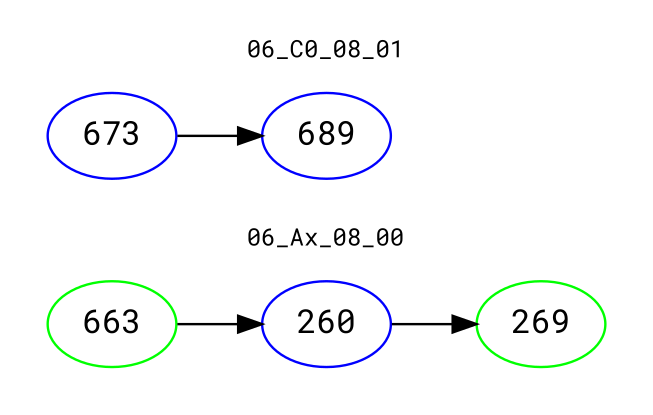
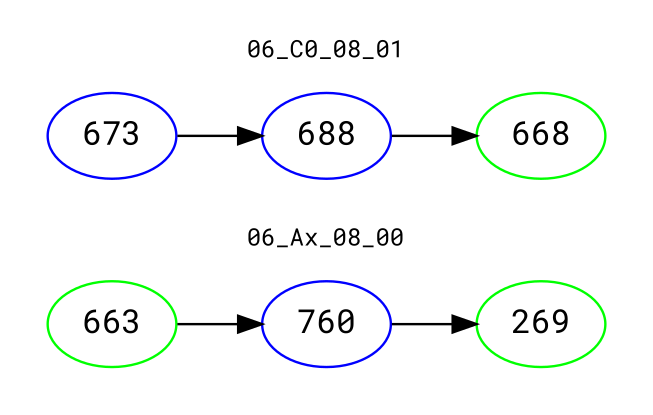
(327, 136) -> (327, 136)
none -> (541, 136)
(327, 324) -> (327, 324)
